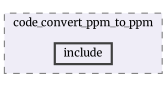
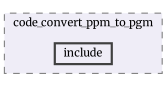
(83, 24) -> (83, 24)
